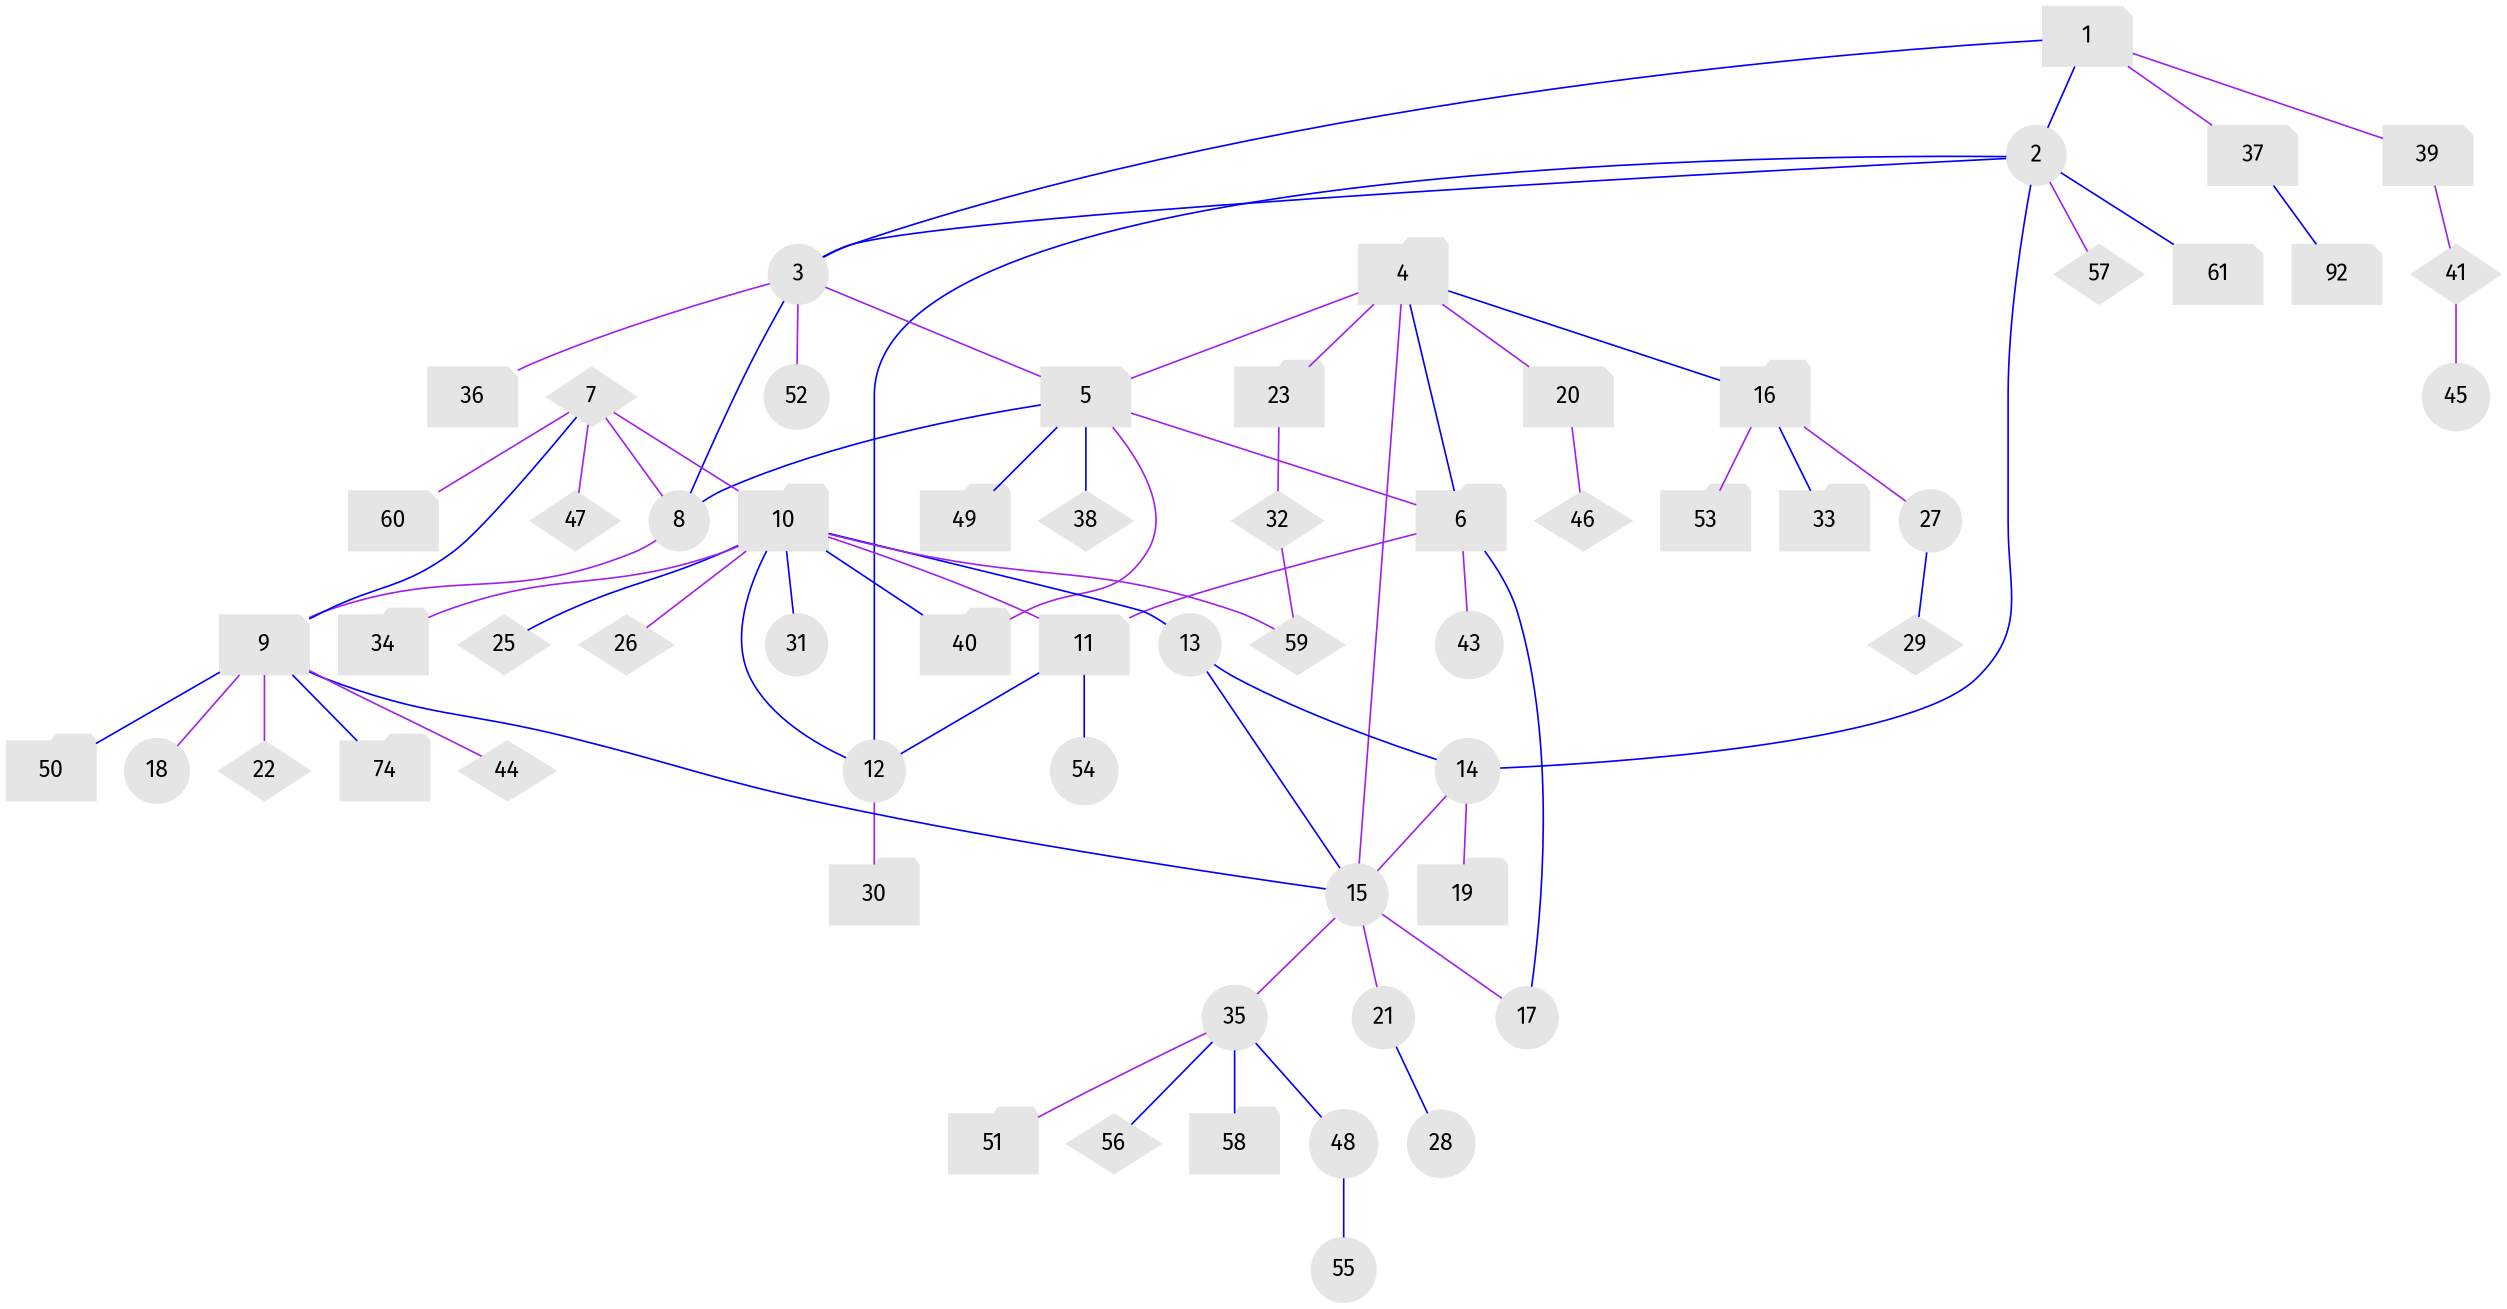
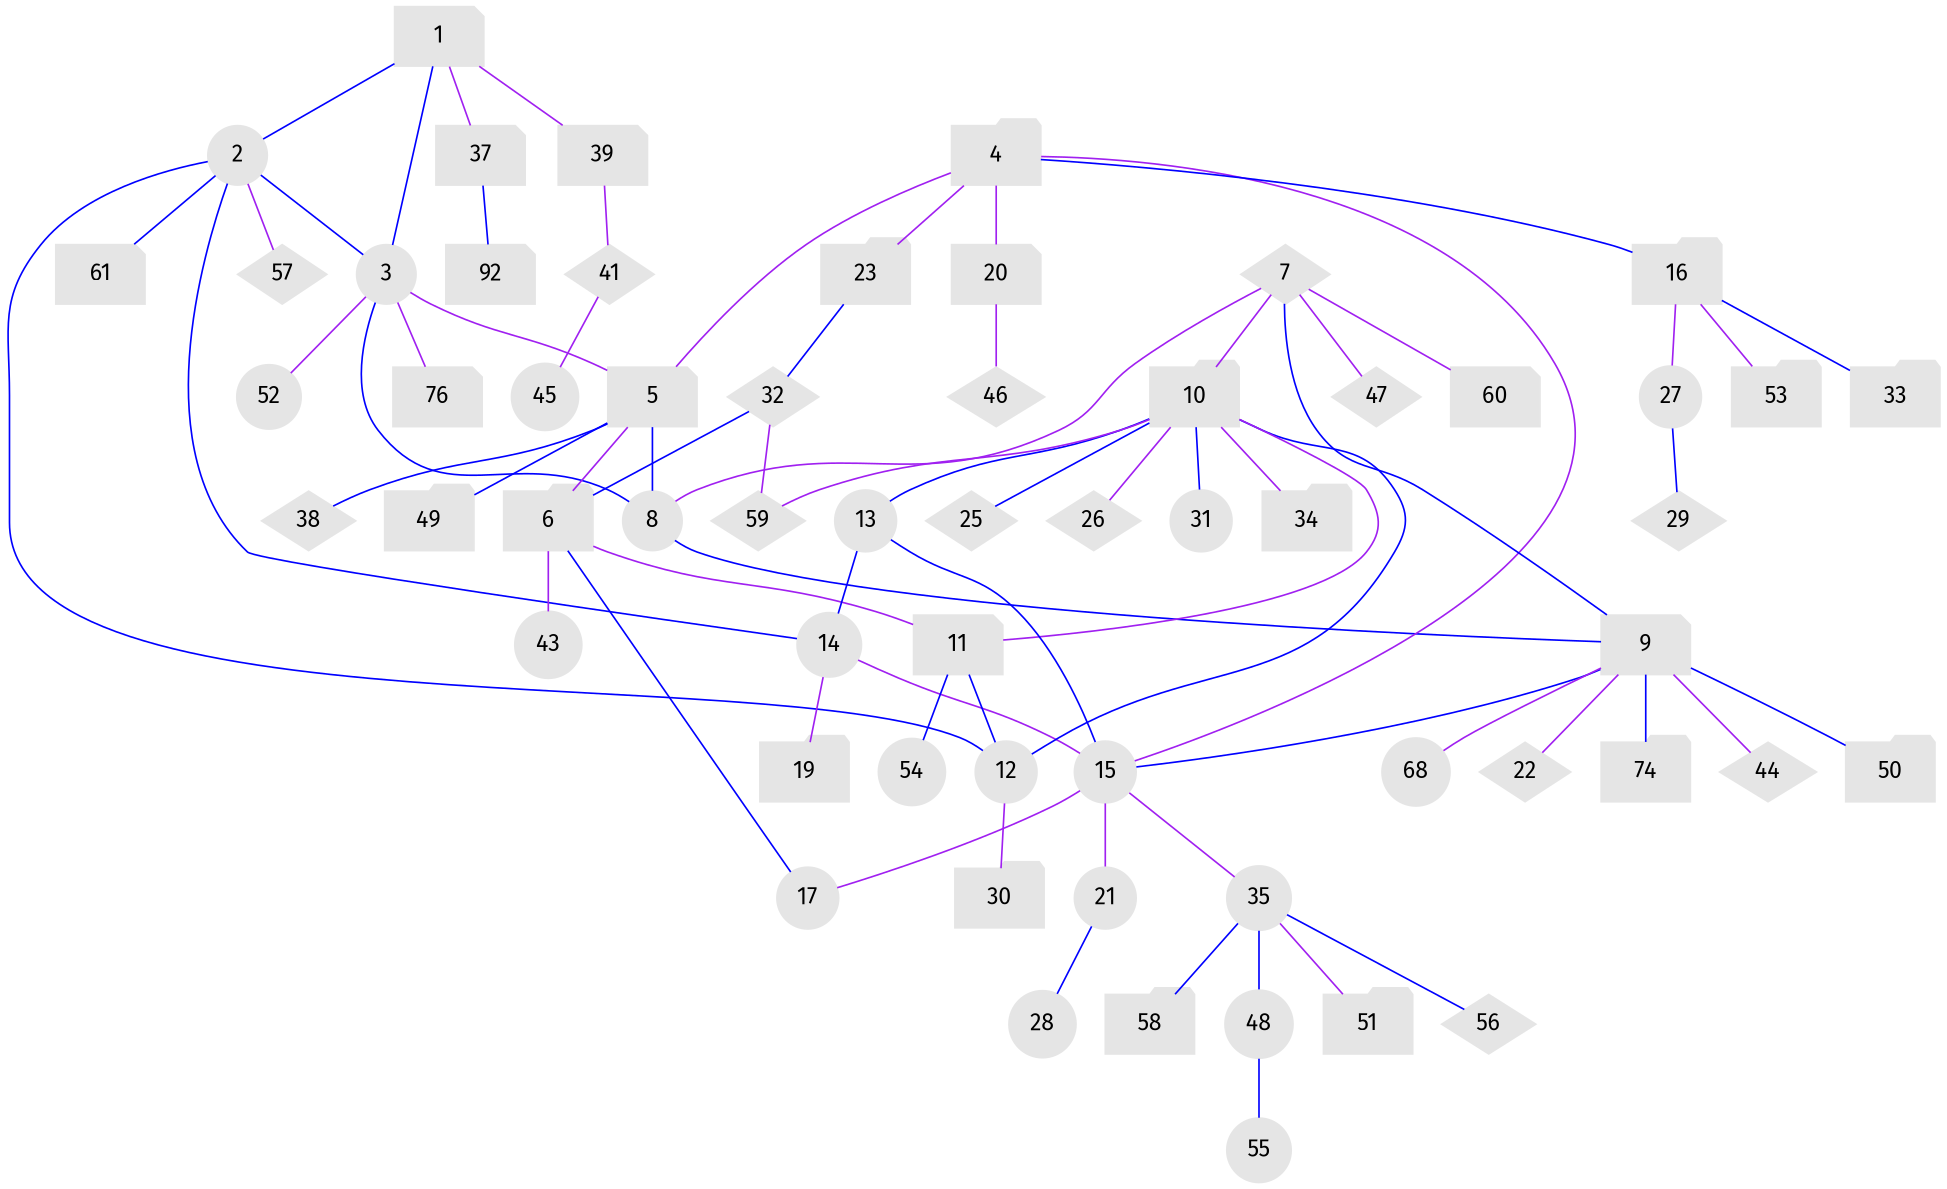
(473, 397) -> (438, 397)
(1432, 398) -> (671, 453)
(1279, 450) -> (816, 340)
(484, 584) -> (1111, 614)
(965, 645) -> none
(157, 771) -> (1416, 772)
